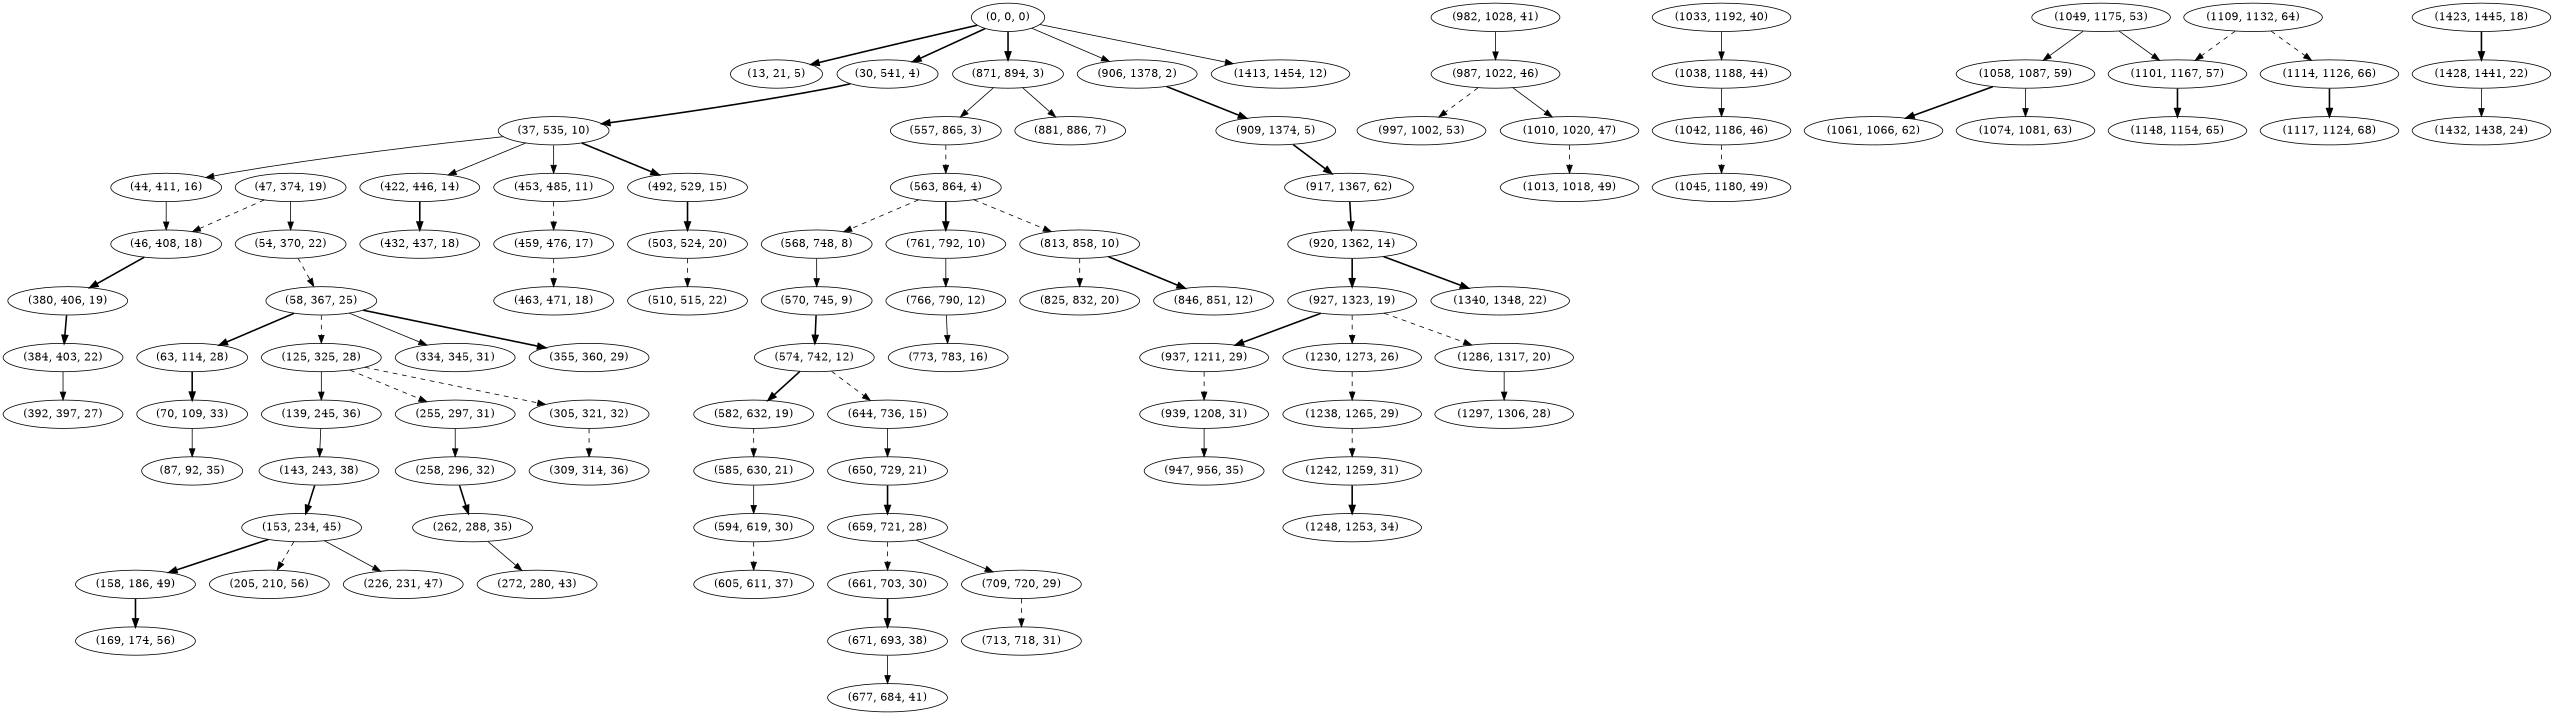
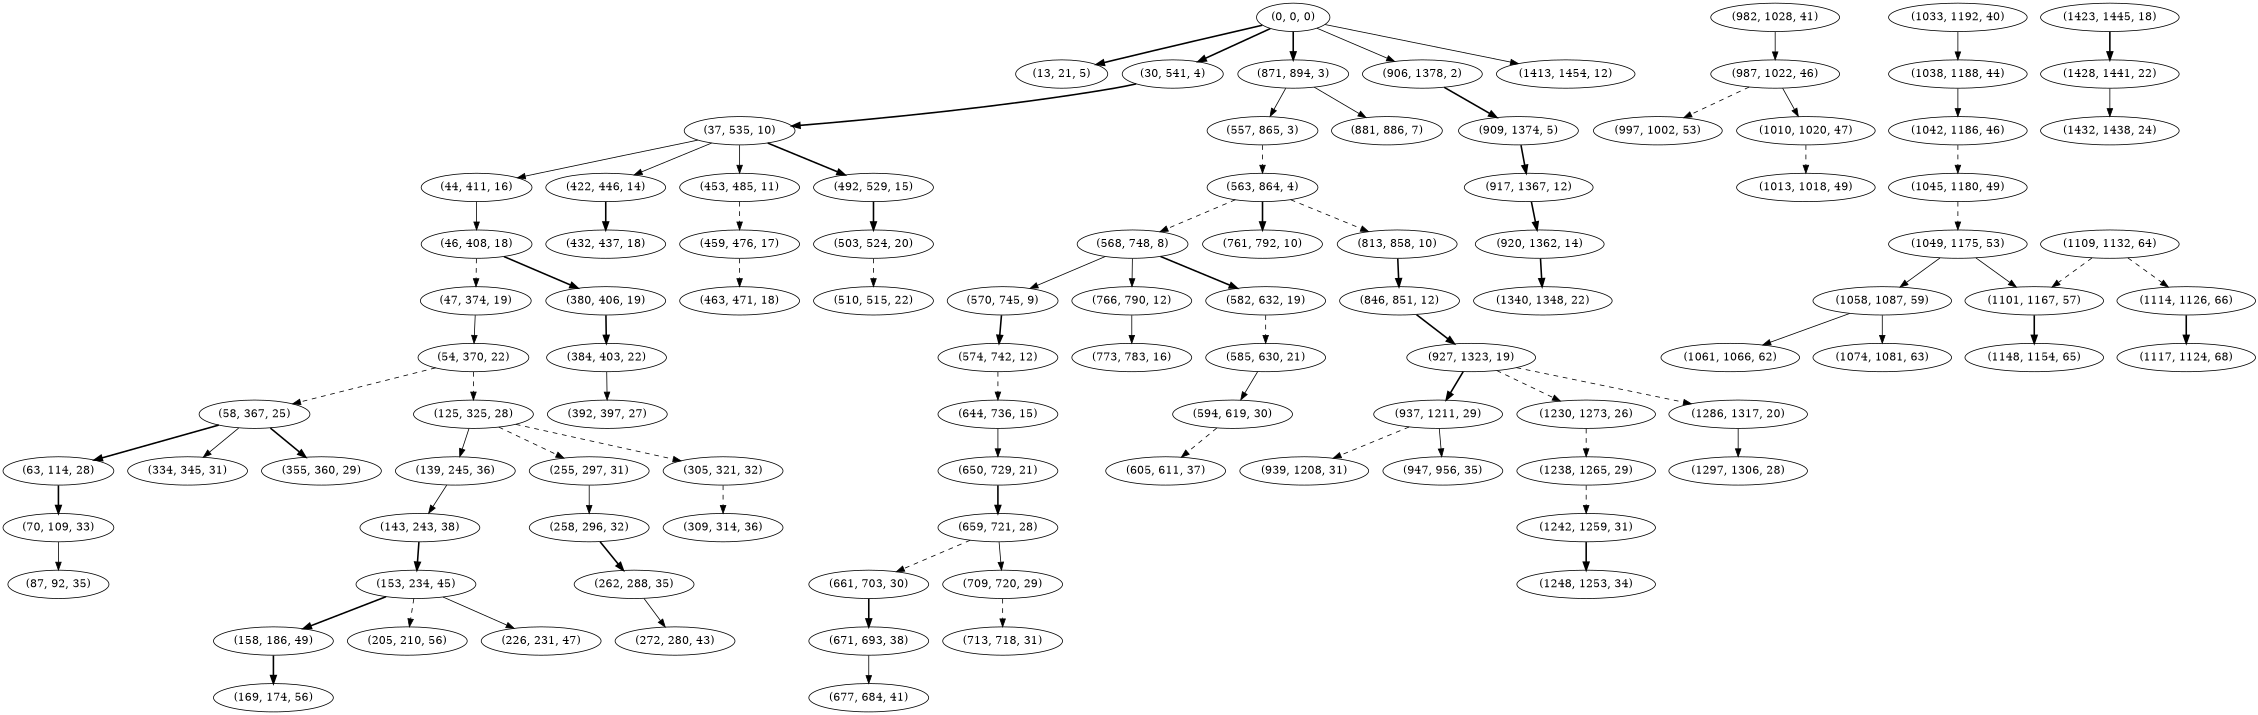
(1953, 101) -> (1810, 328)
(1349, 187) -> (1529, 187)
none -> (1958, 212)
(232, 214) -> (476, 269)
(946, 269) -> (1132, 269)
(1352, 269) -> (1432, 327)
(1080, 301) -> none
(321, 325) -> (473, 382)
(787, 383) -> (1195, 271)
(1204, 439) -> (1440, 439)
